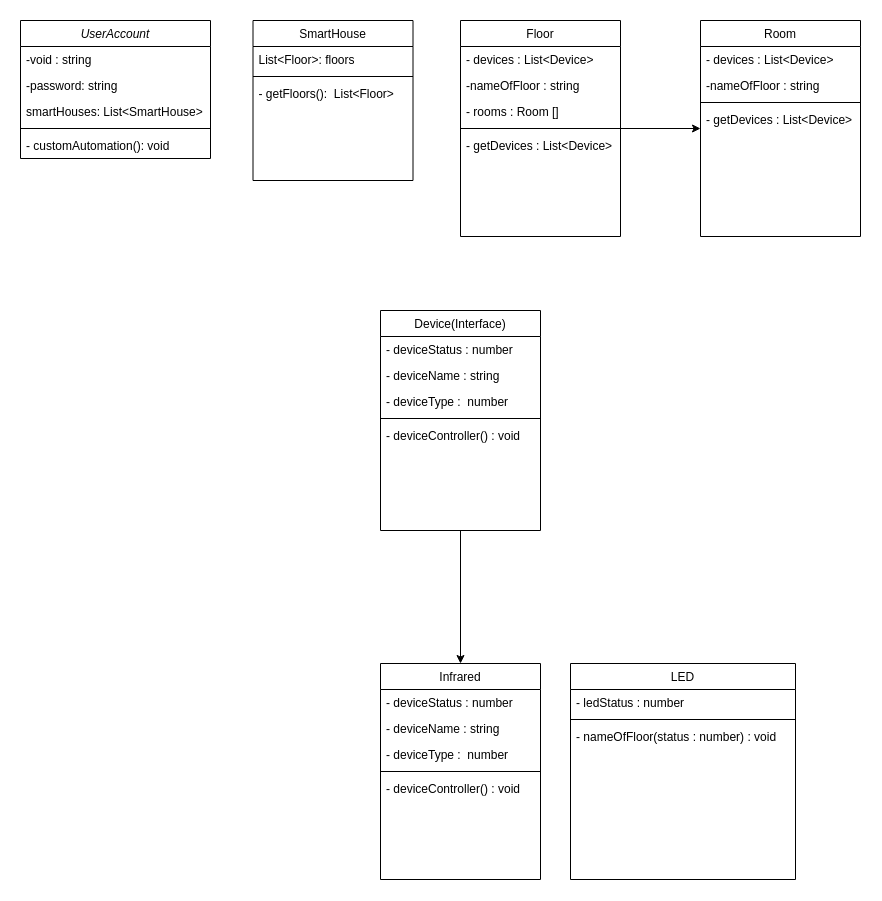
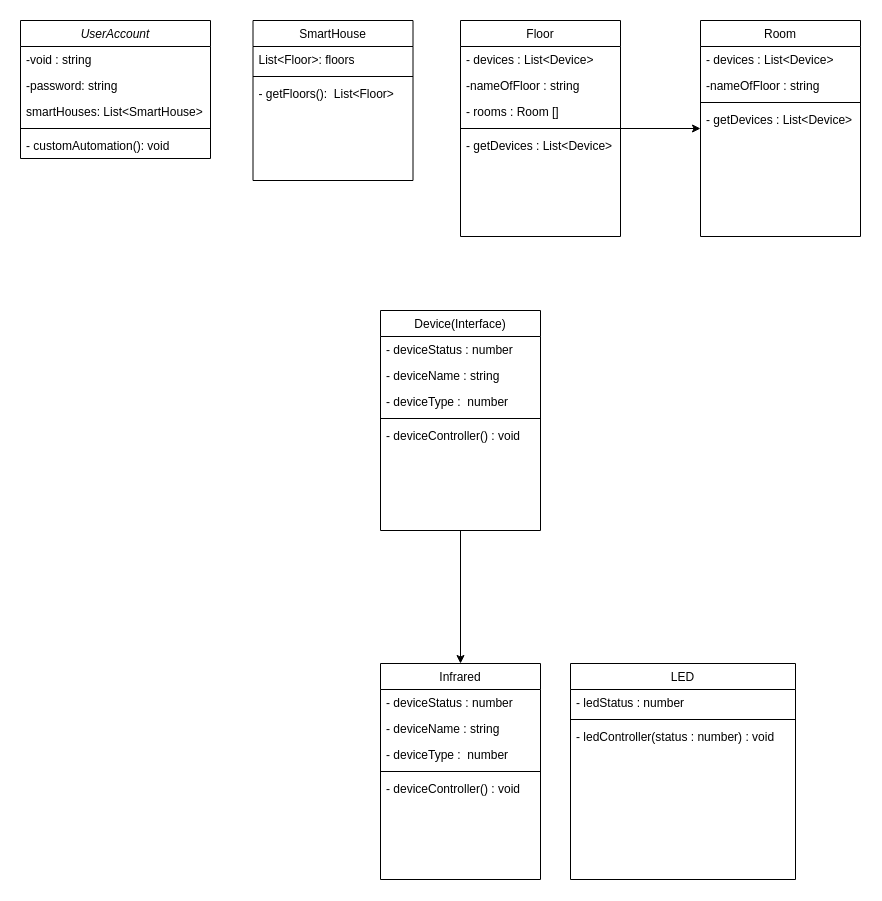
(686, 737) -> (690, 737)
